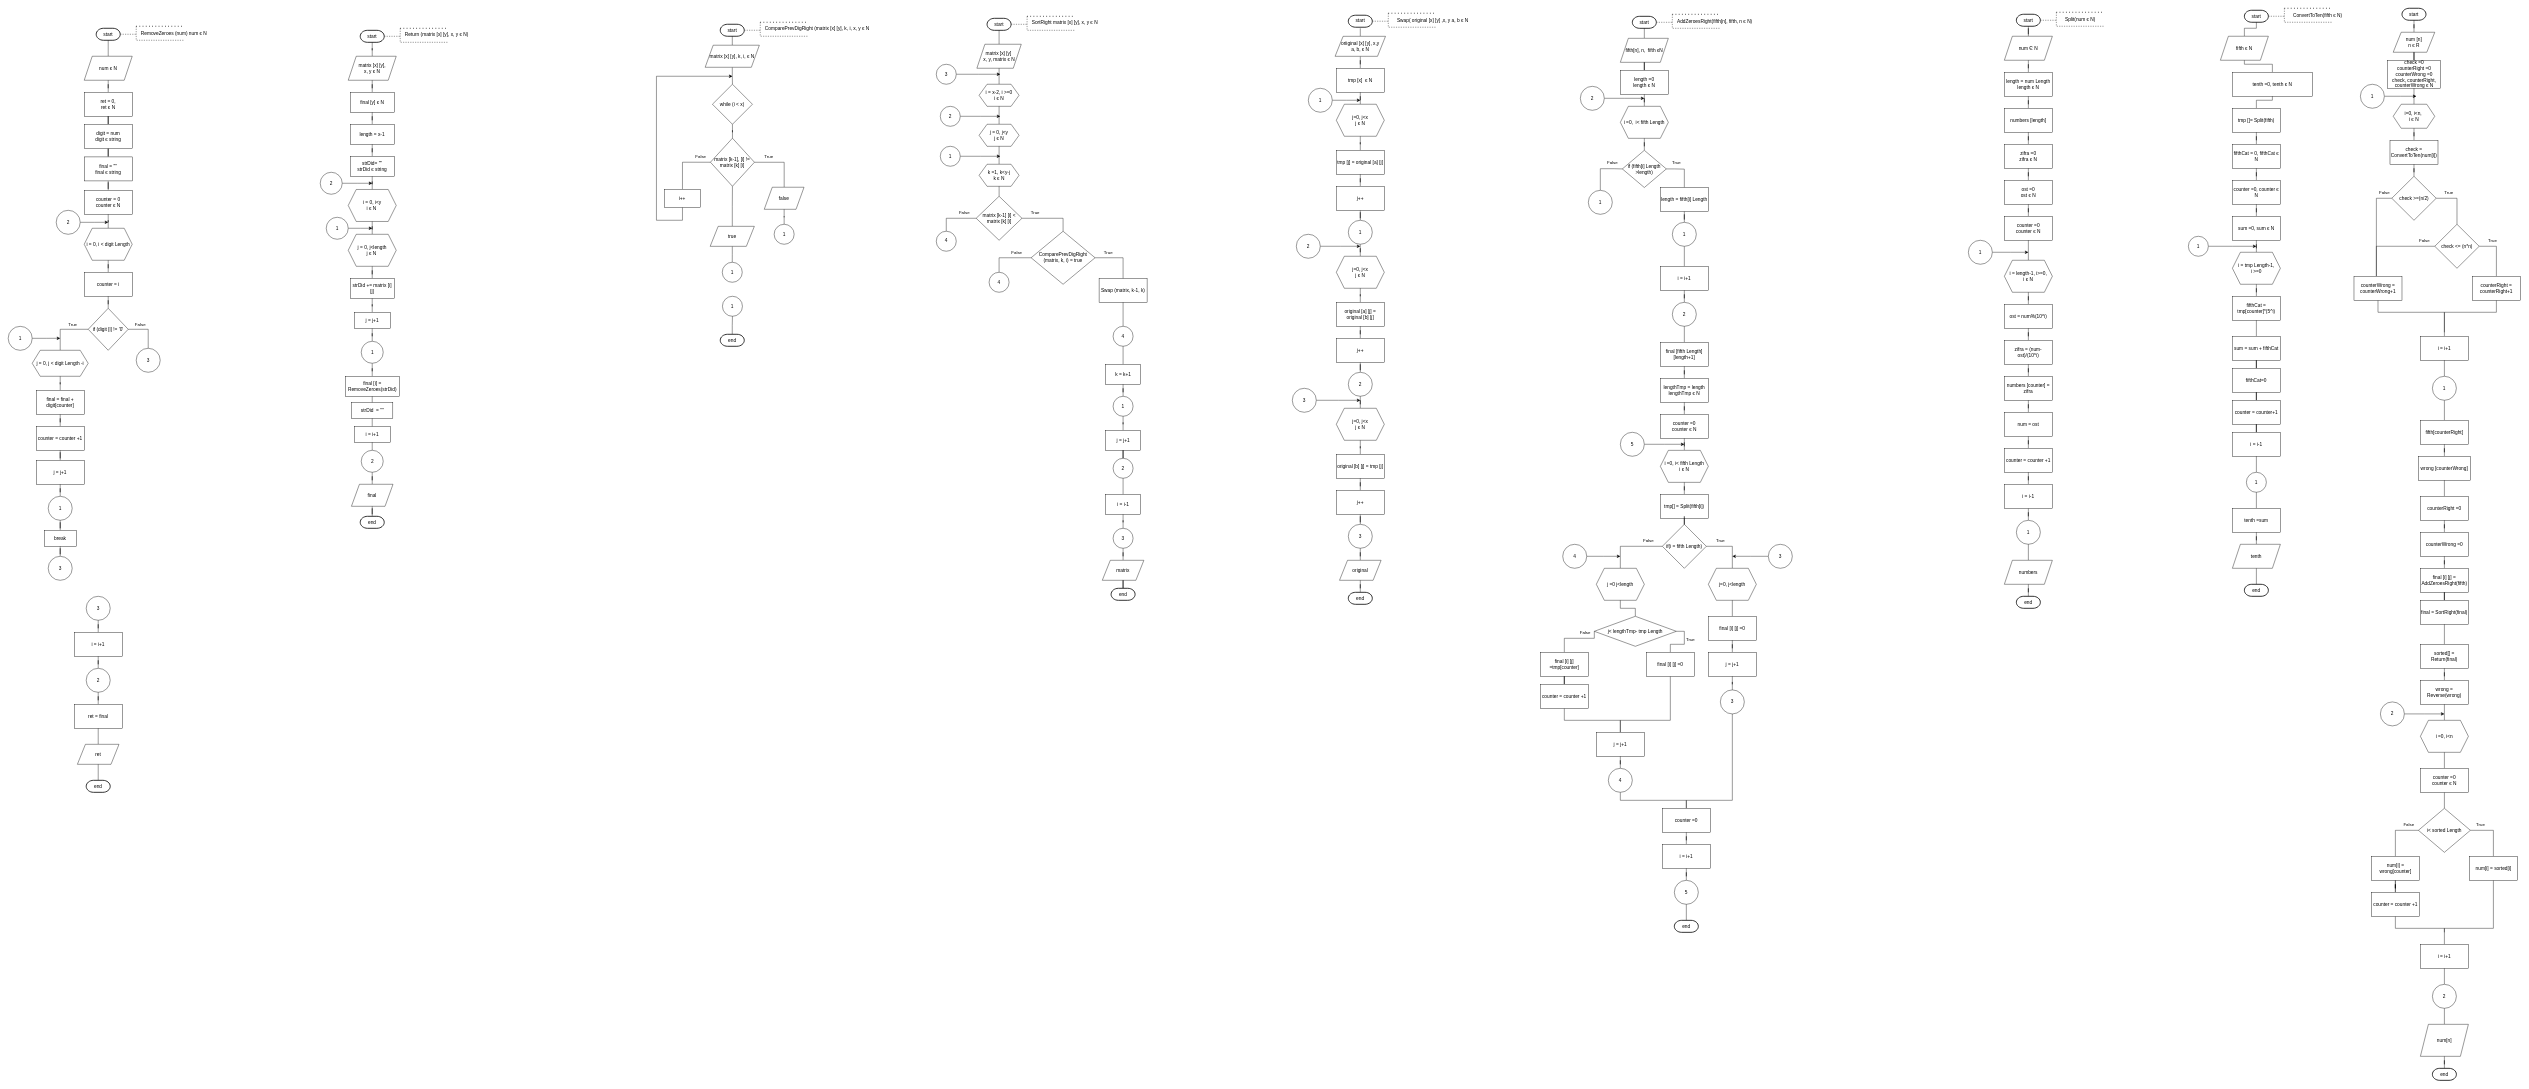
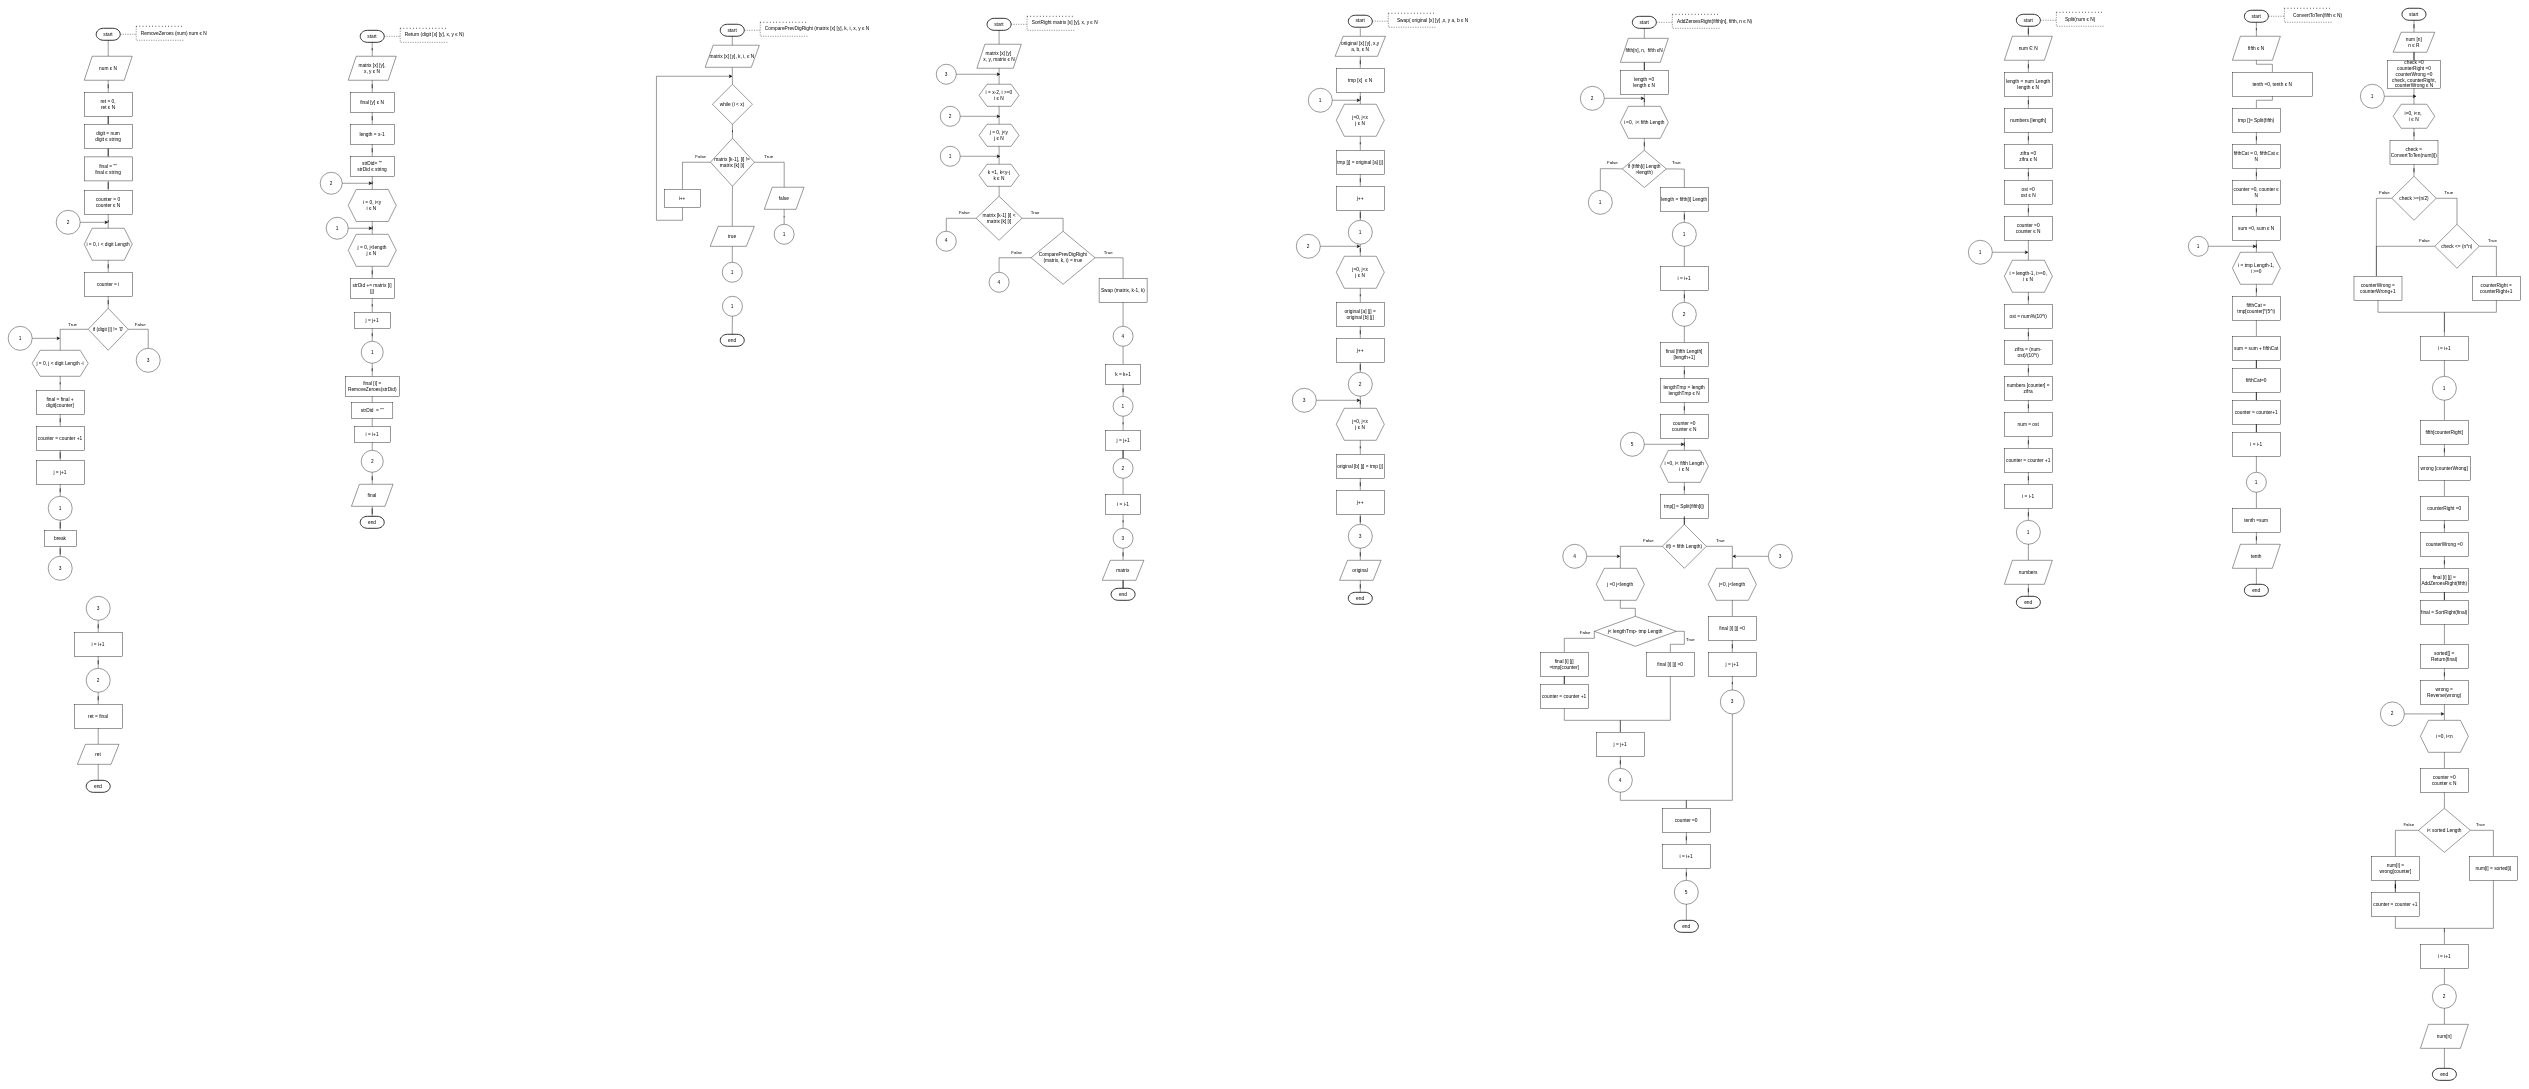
(443, 35) -> (441, 35)
(2244, 48) -> (2256, 48)
(2444, 1040) -> (2444, 1036)
